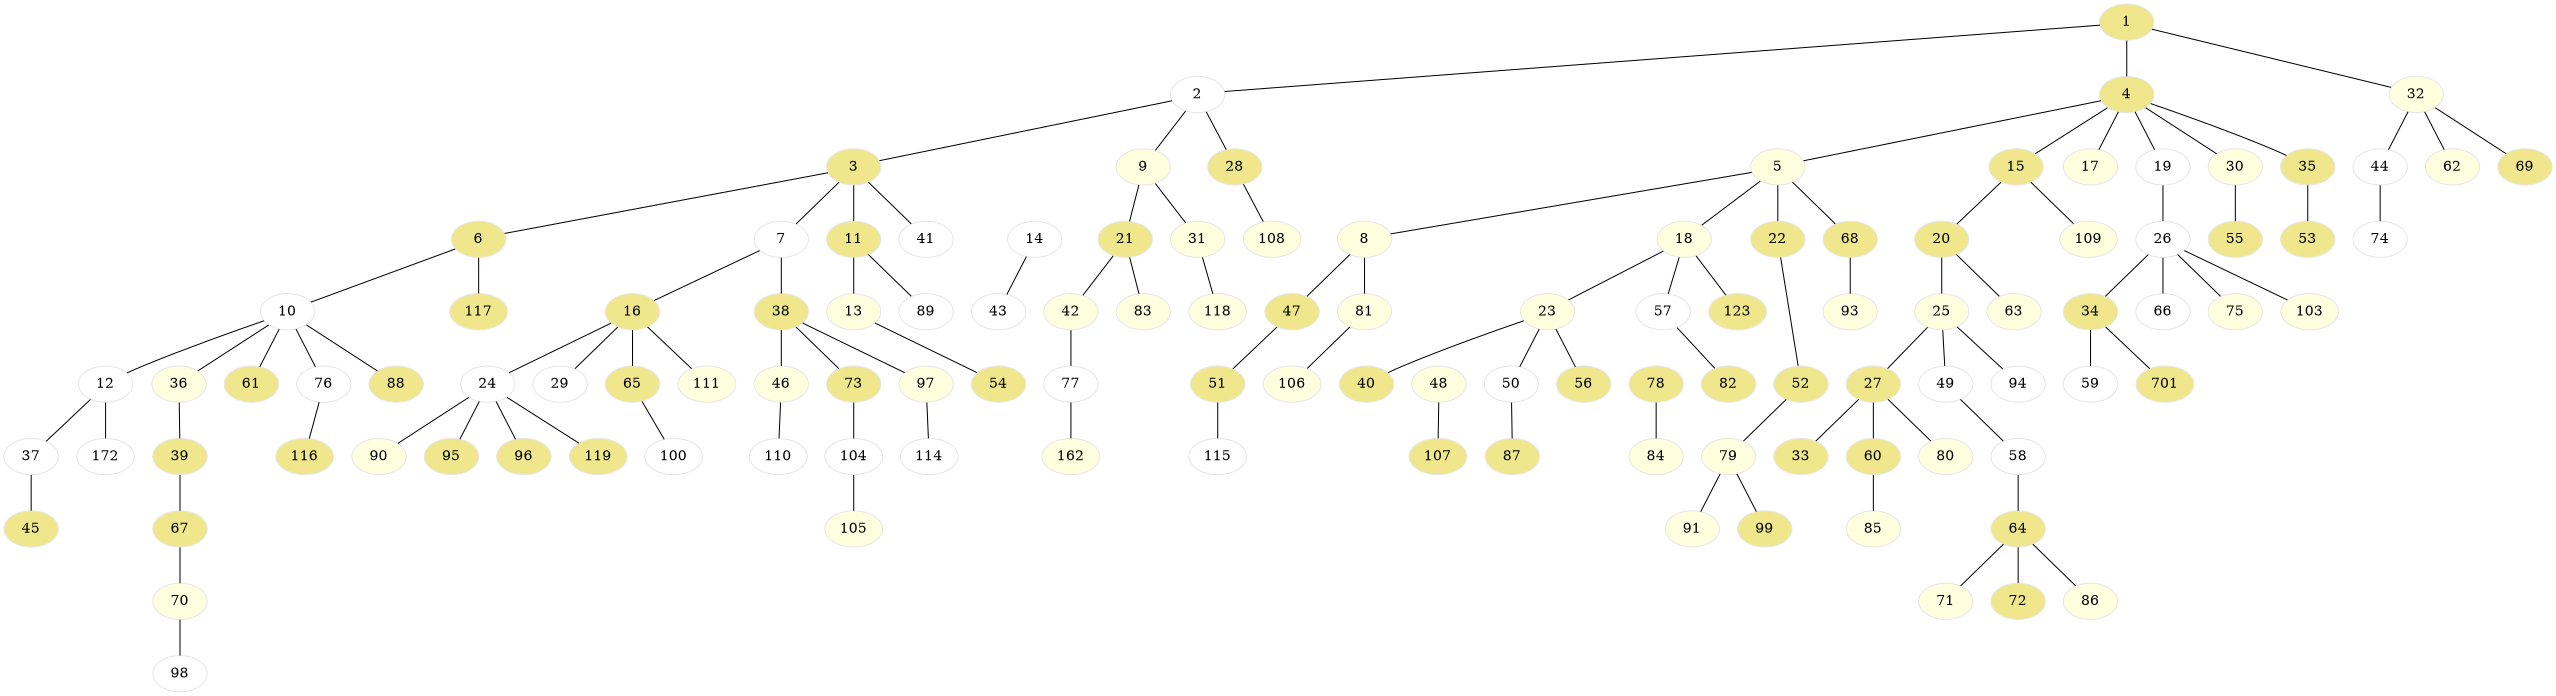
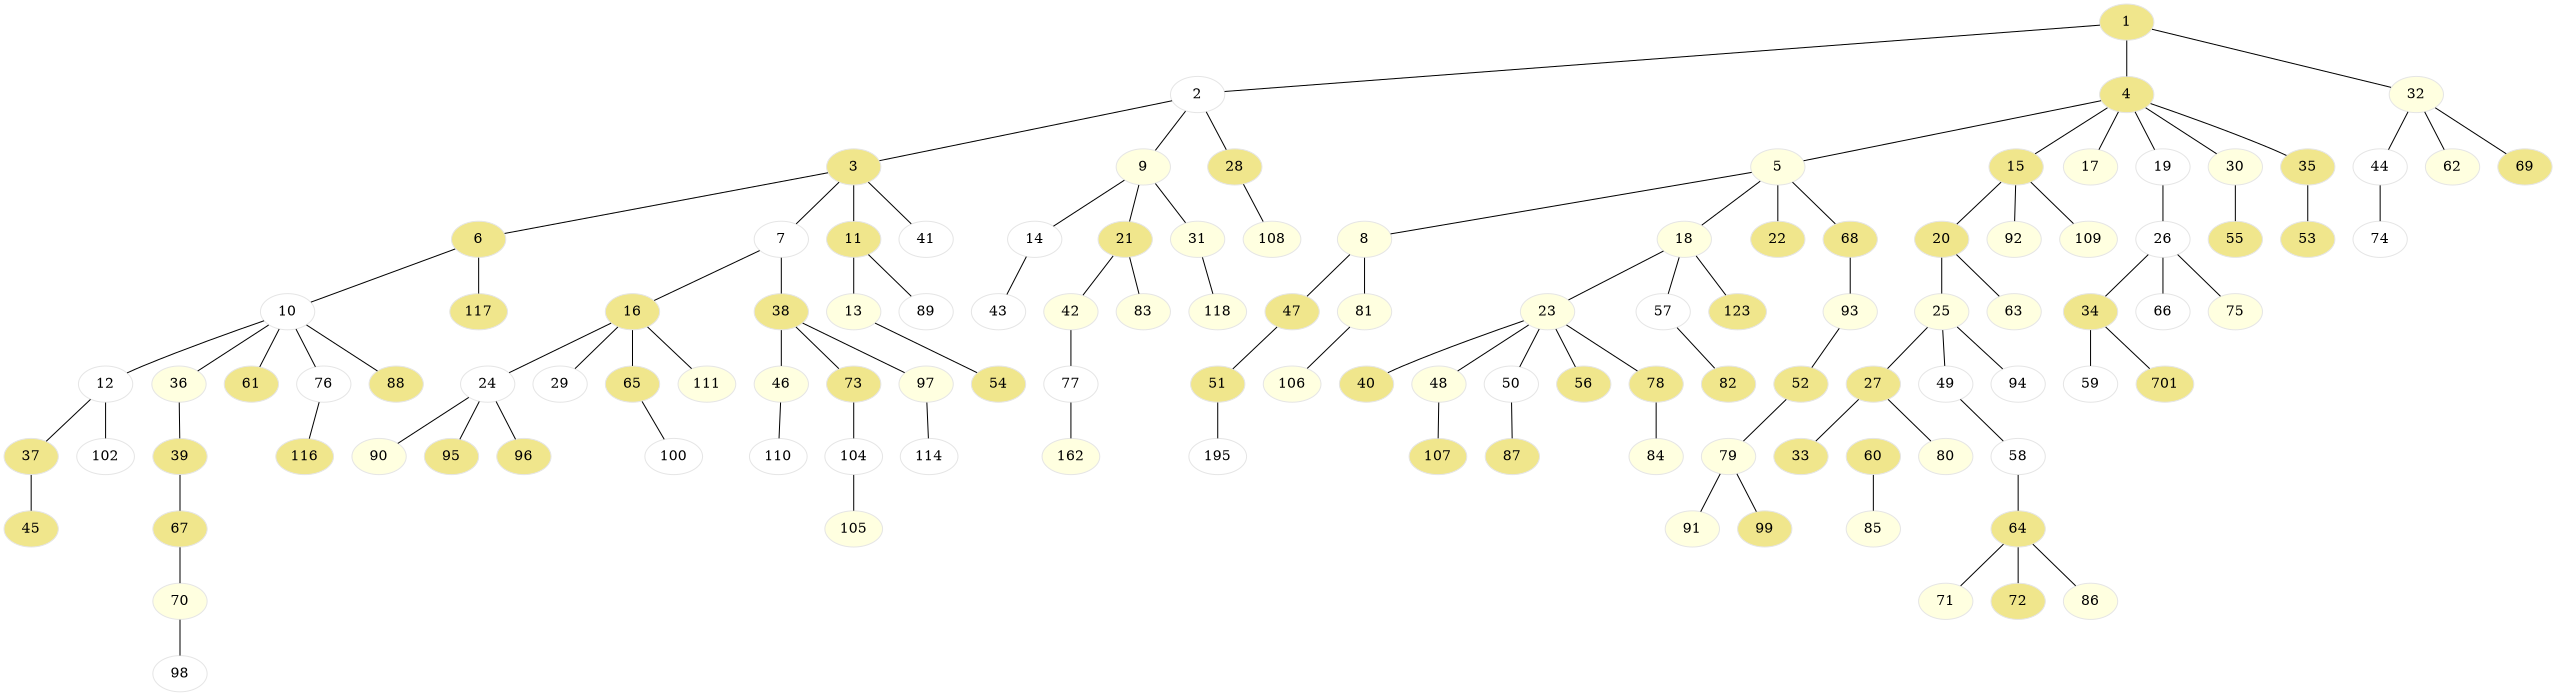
none -> (1089, 203)
none -> (2014, 239)
(1789, 312) -> (1826, 348)
(2310, 312) -> none
none -> (1493, 348)
none -> (1602, 348)
(1873, 420) -> none
(31, 457) -> (31, 457)
(106, 457) -> (106, 457)
(598, 457) -> none
(1218, 457) -> (1218, 457)
